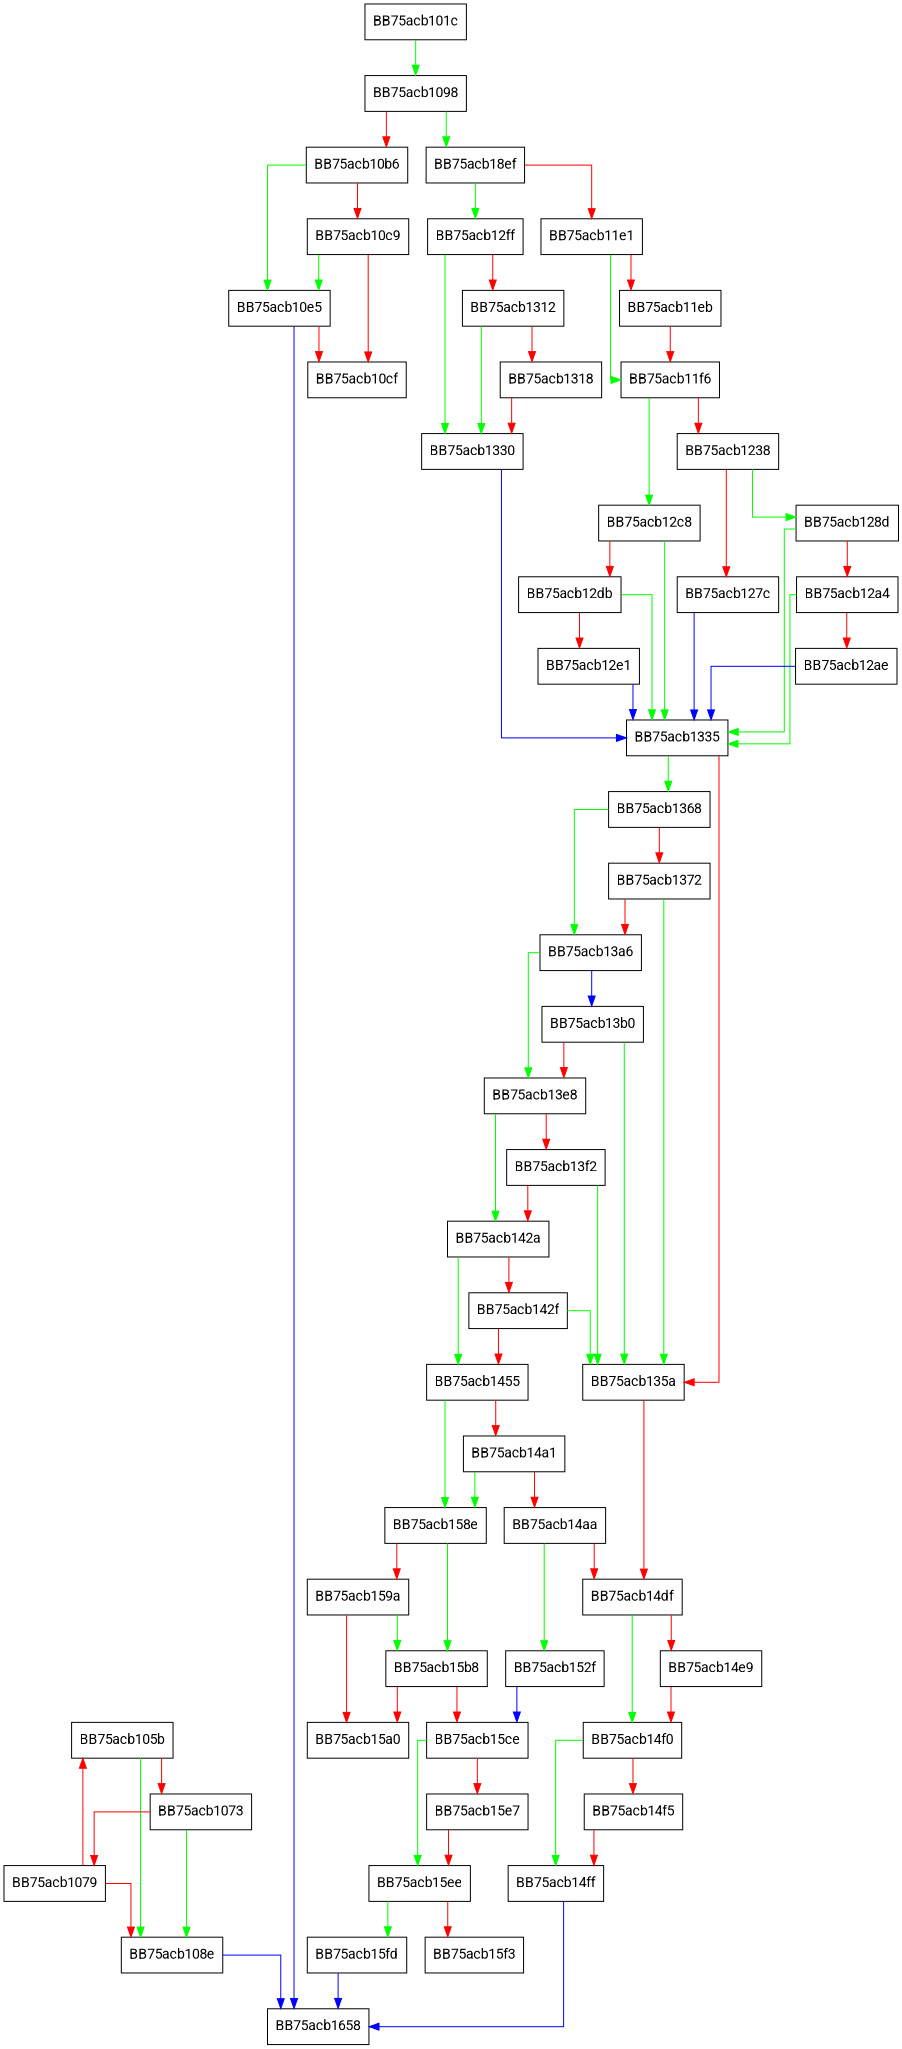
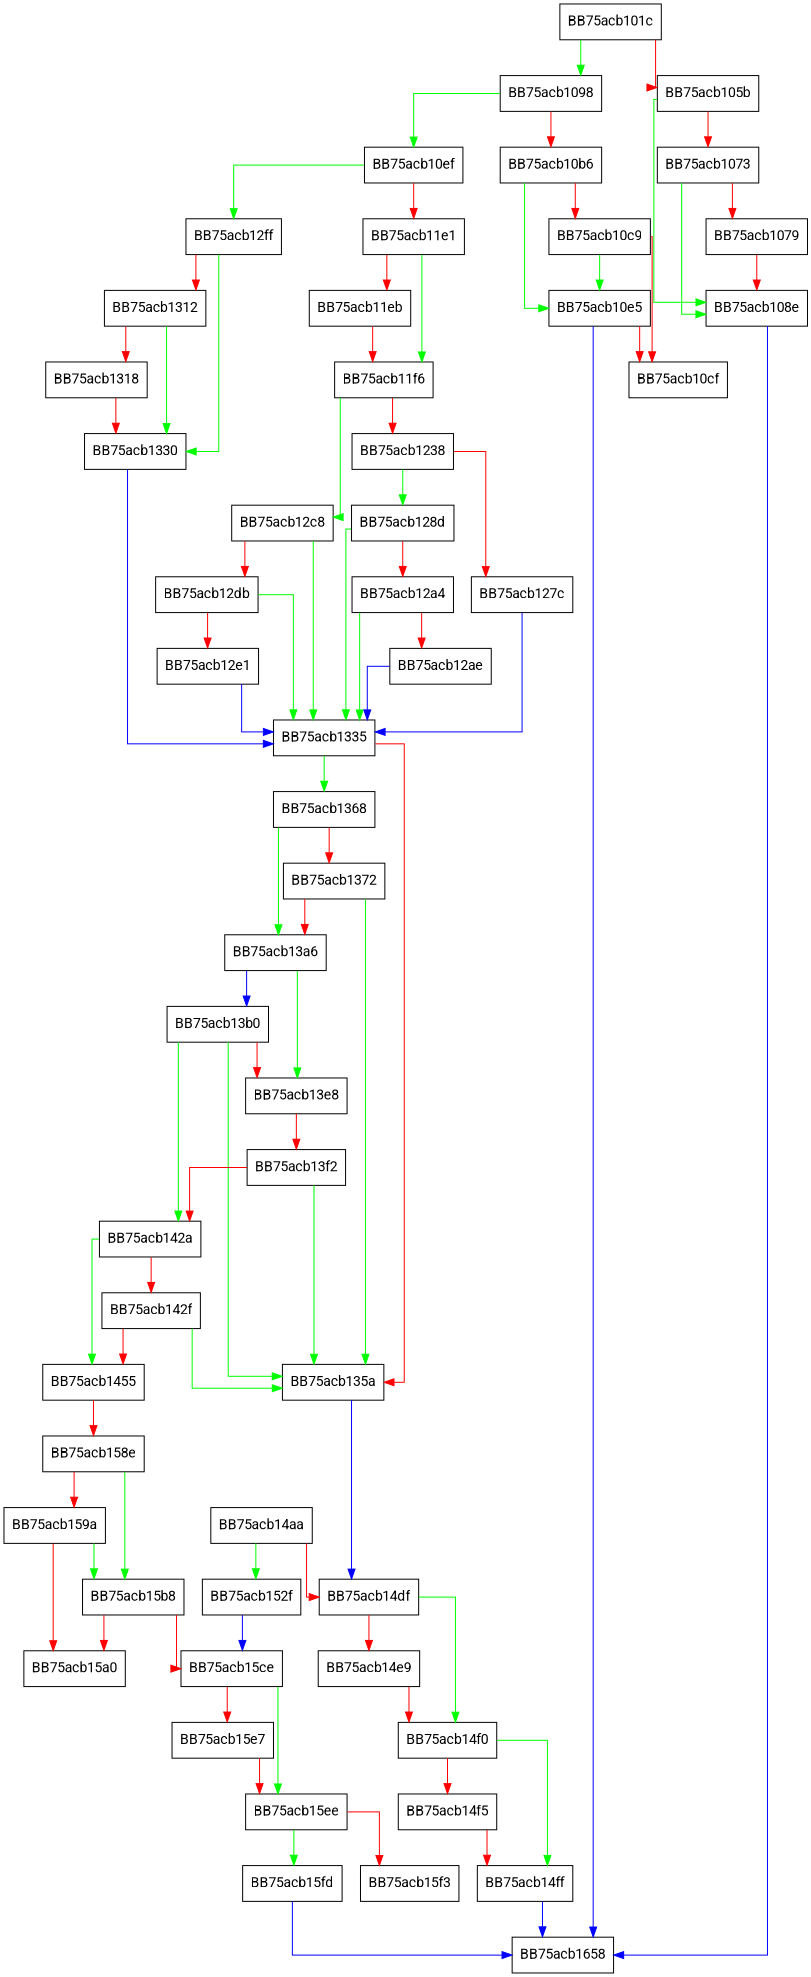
(475, 165) -> (414, 165)
(495, 1163) -> (178, 1127)
(445, 1449) -> (93, 1413)
(514, 1454) -> none
(644, 1485) -> (352, 1485)
(83, 1817) -> (656, 64)
